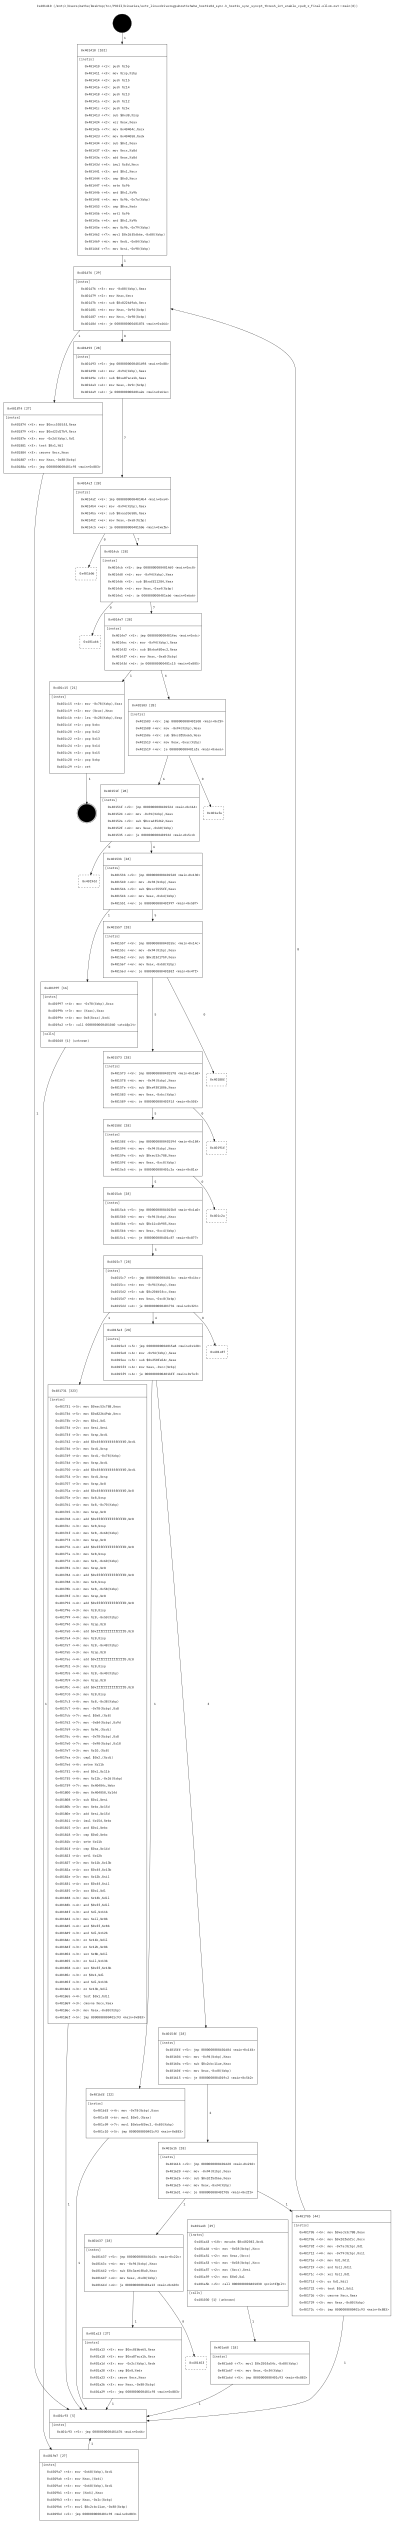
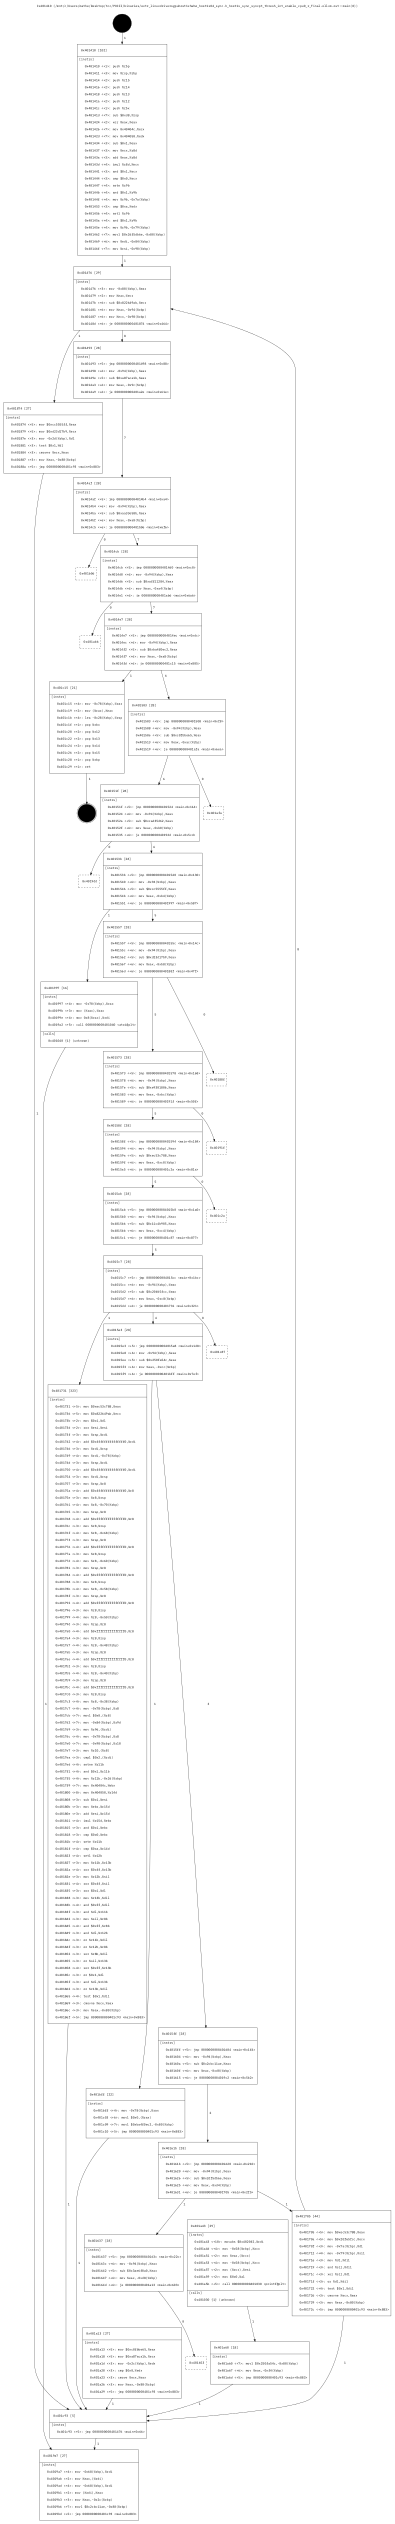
(133, 2308) -> none
(89, 2445) -> (95, 2443)
